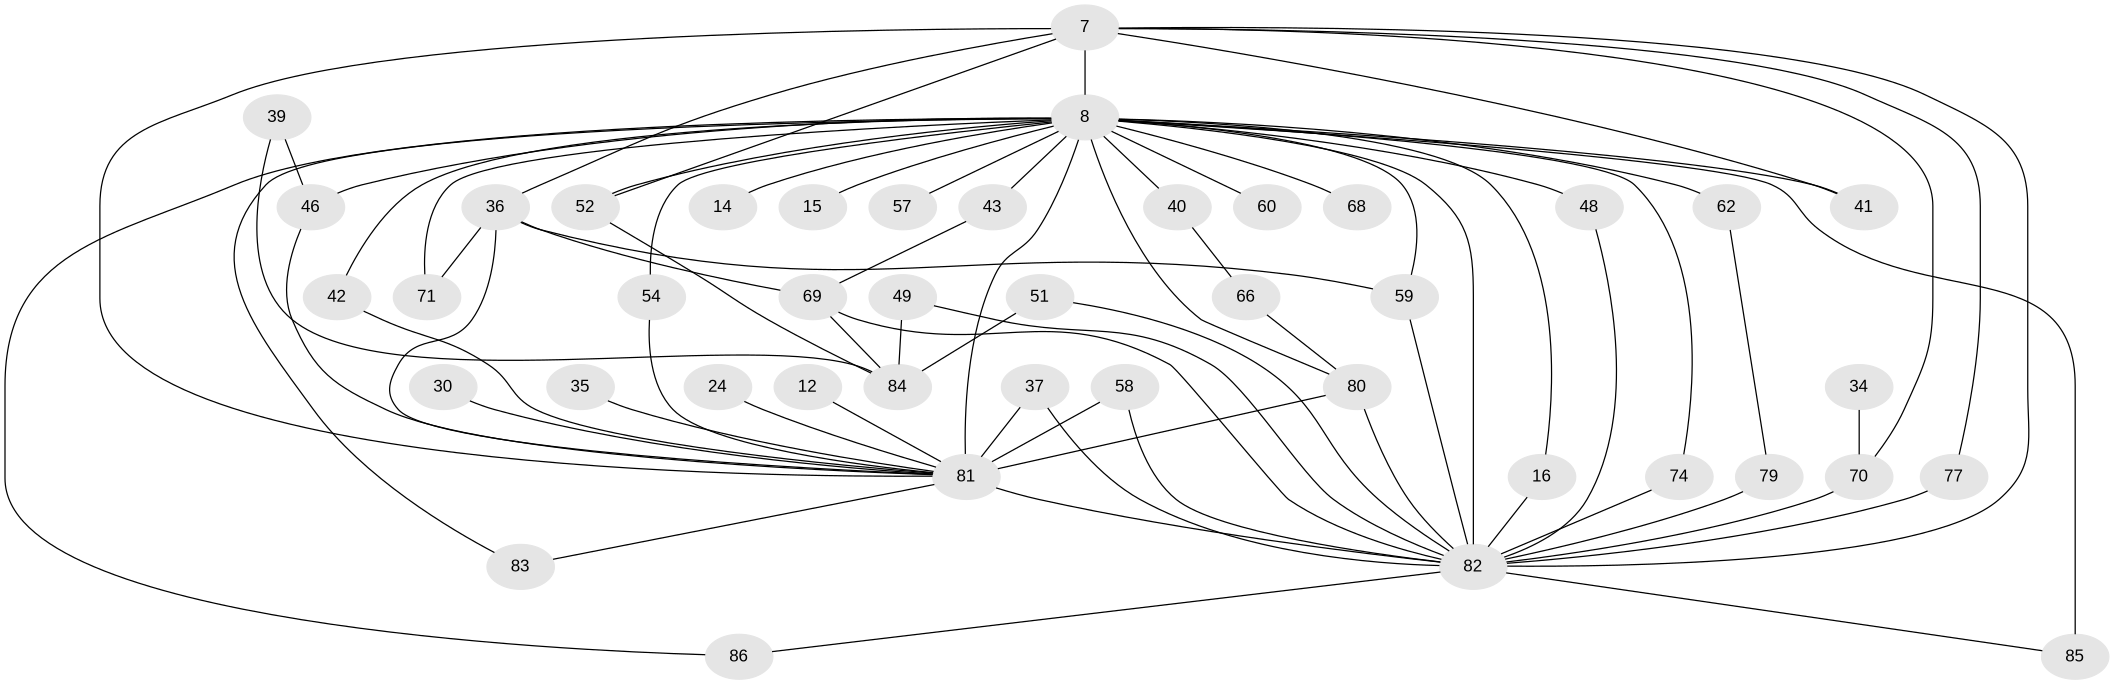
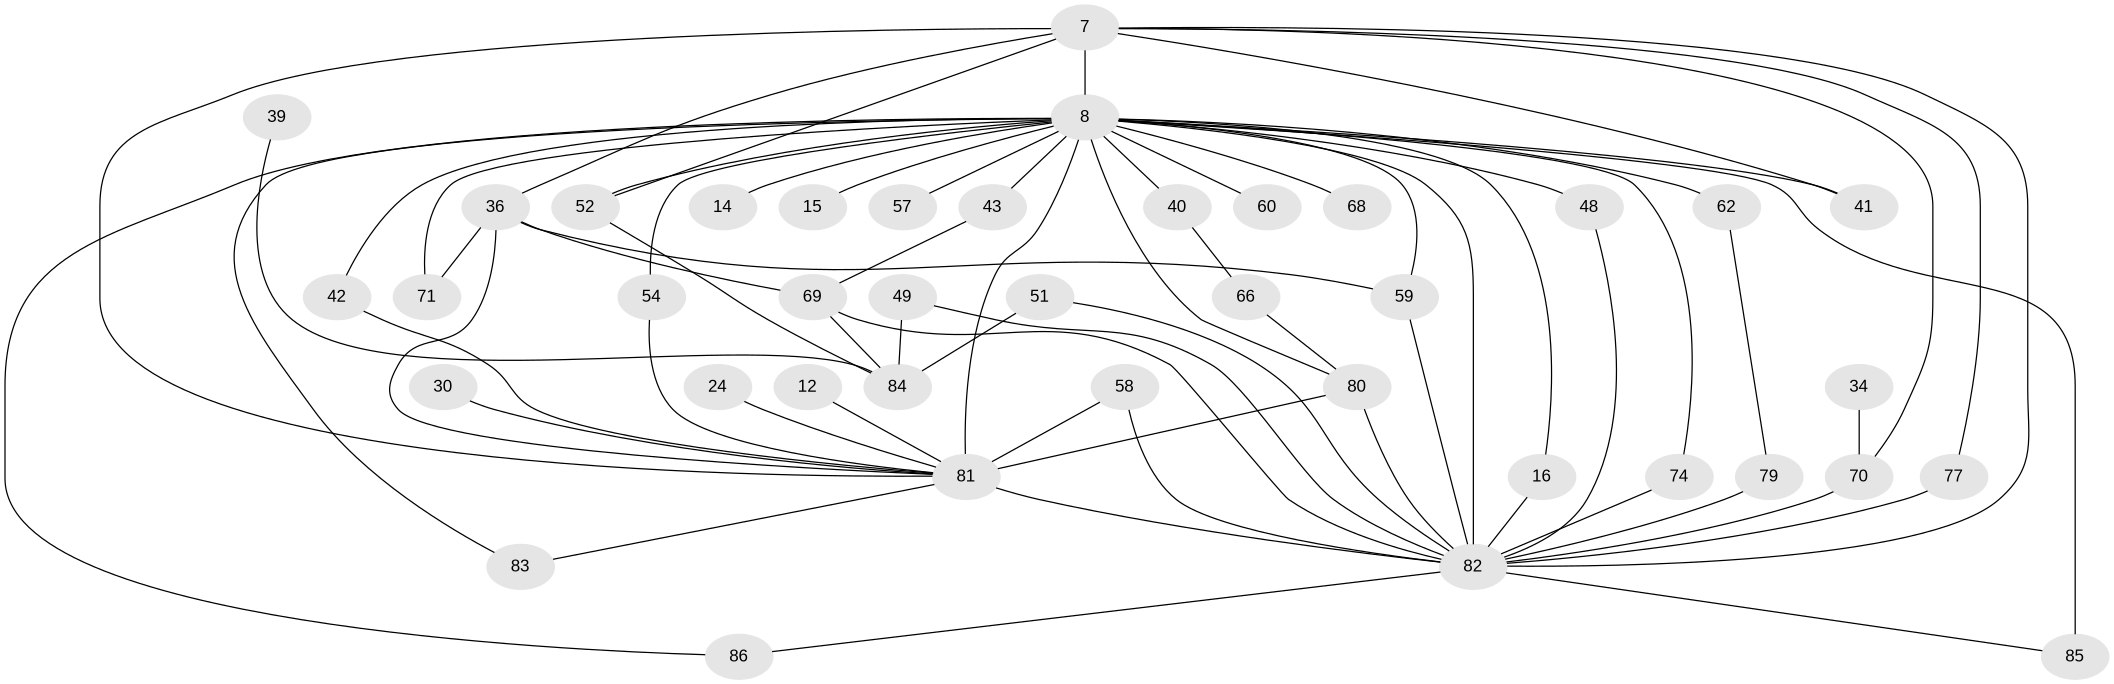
(311, 207) -> none
(581, 387) -> none
(1035, 387) -> none
